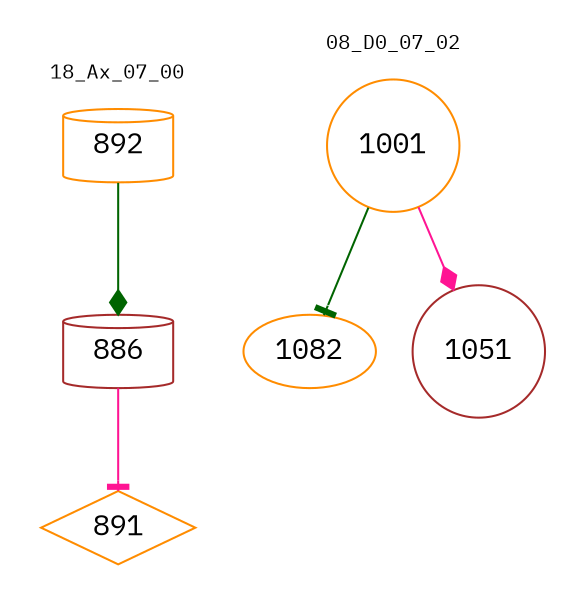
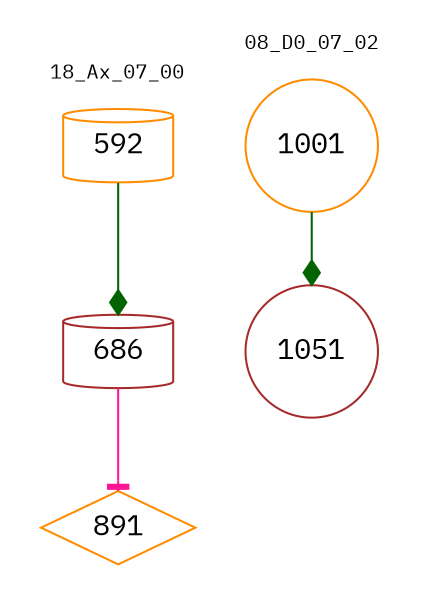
(118, 146) -> (118, 146)
(431, 237) -> (312, 236)
(118, 351) -> (118, 351)
(310, 351) -> none
